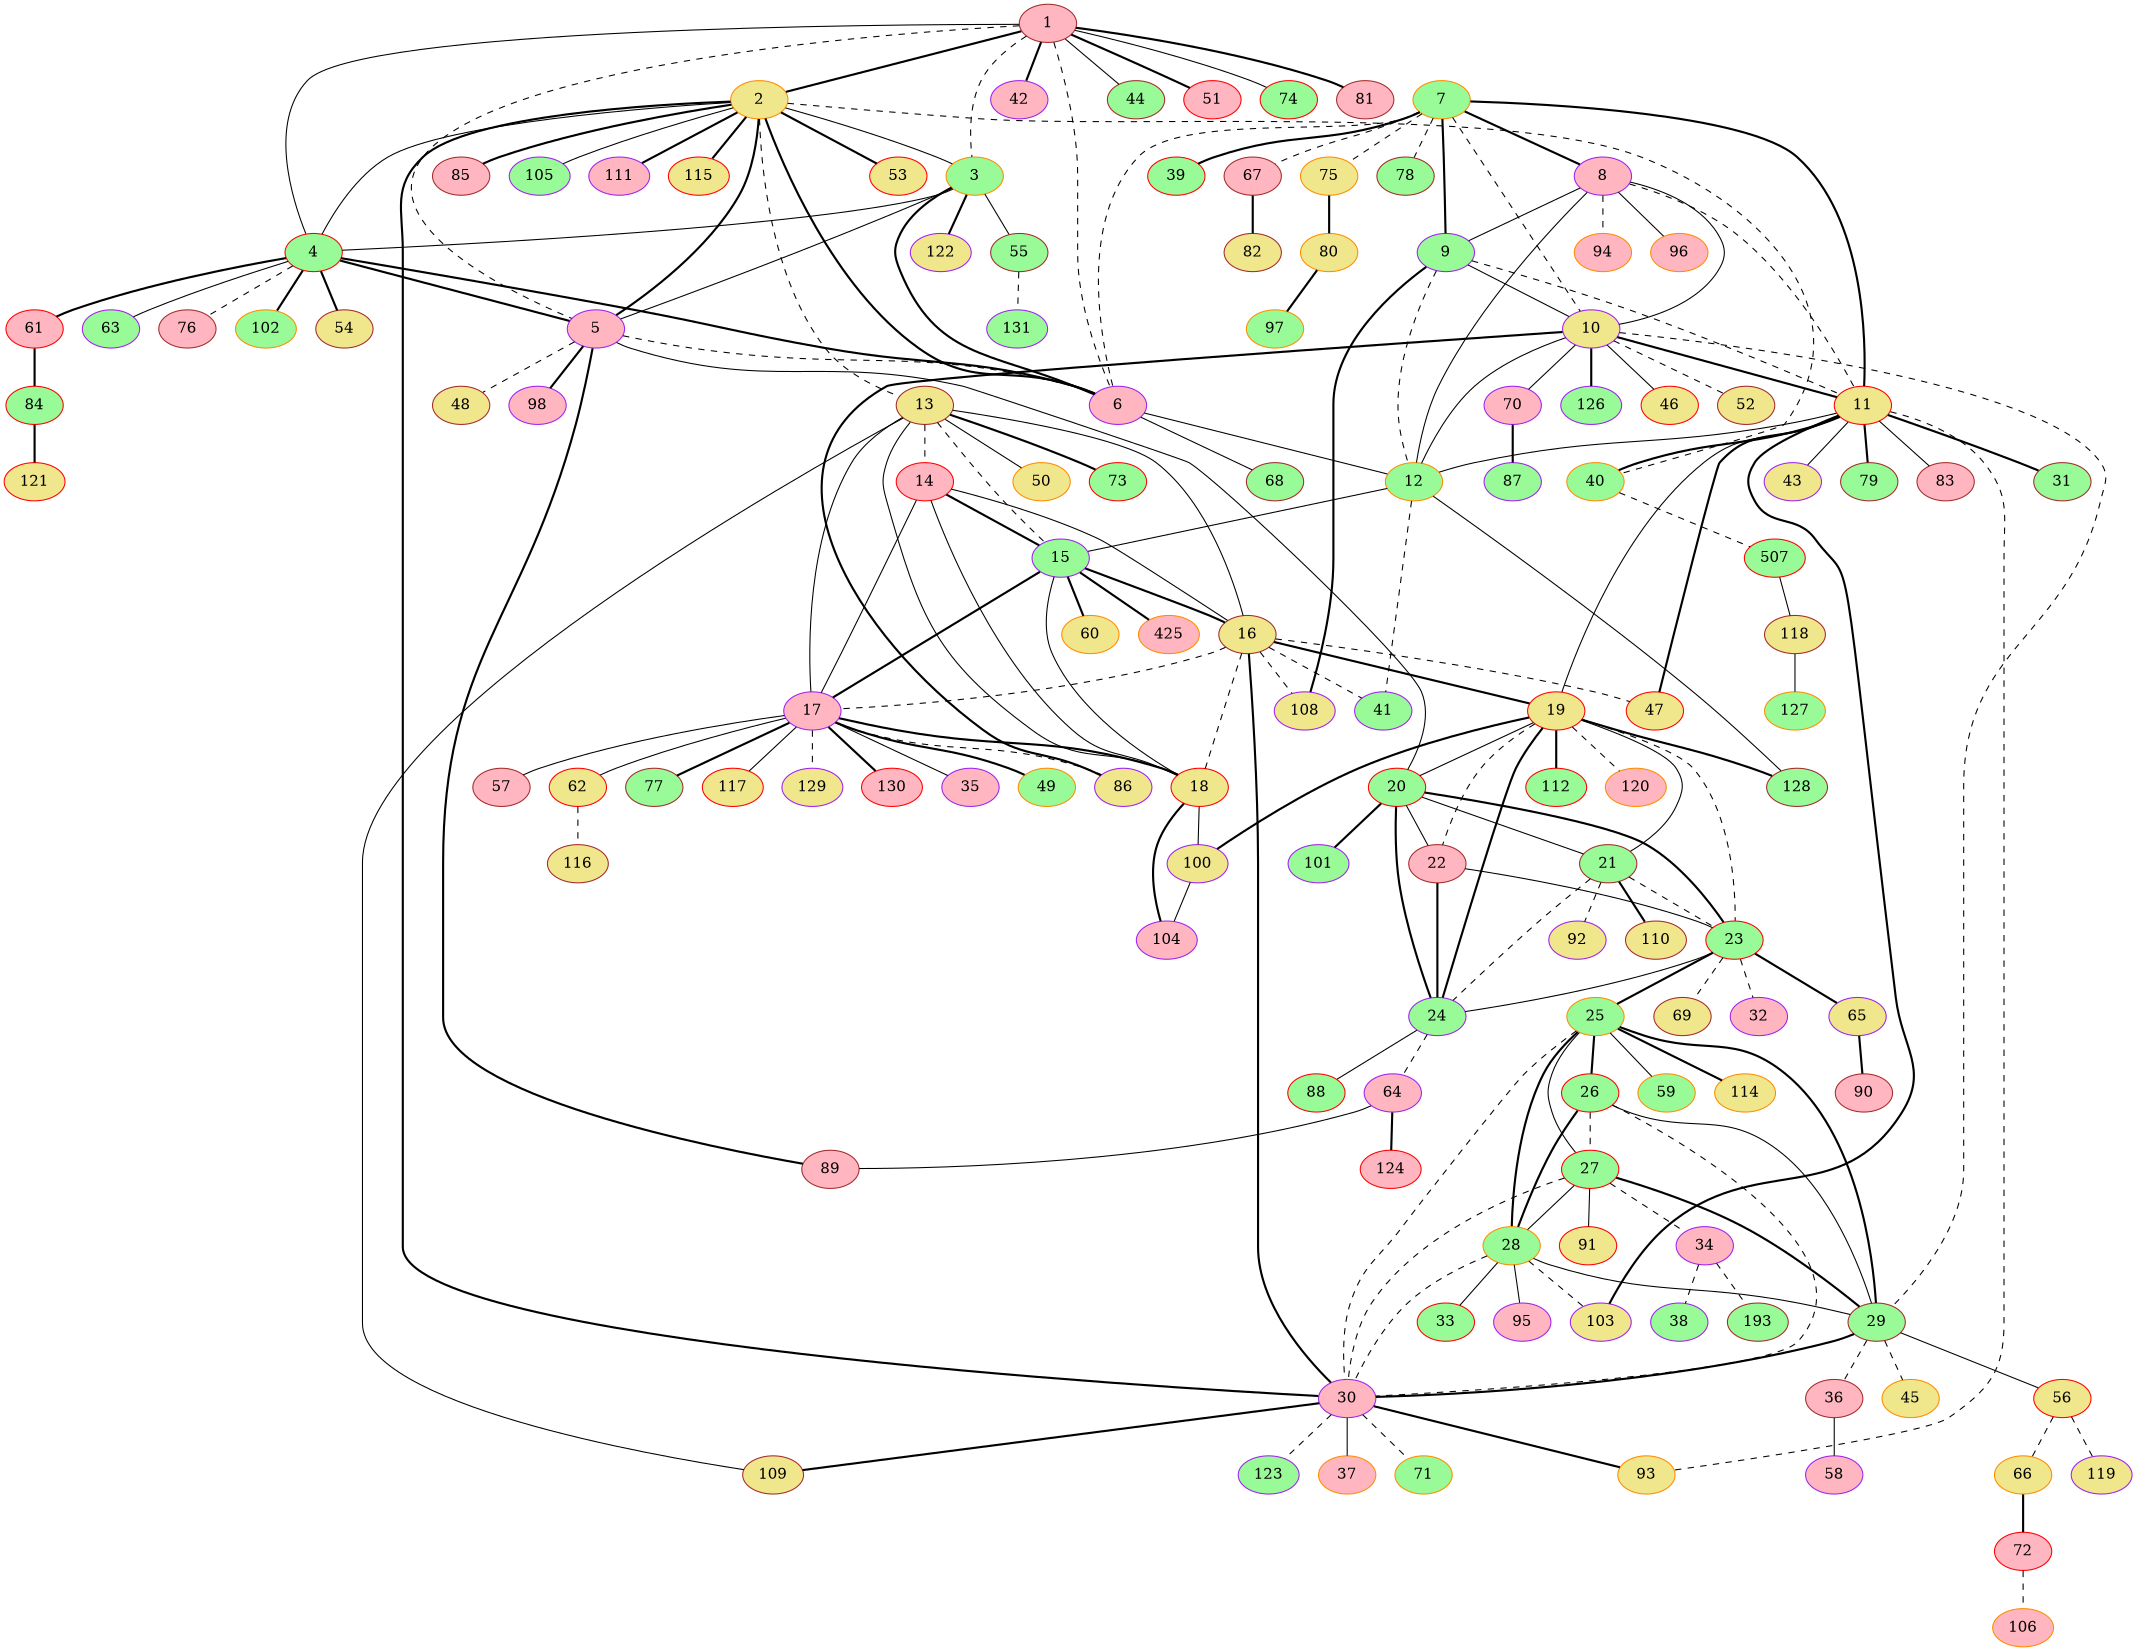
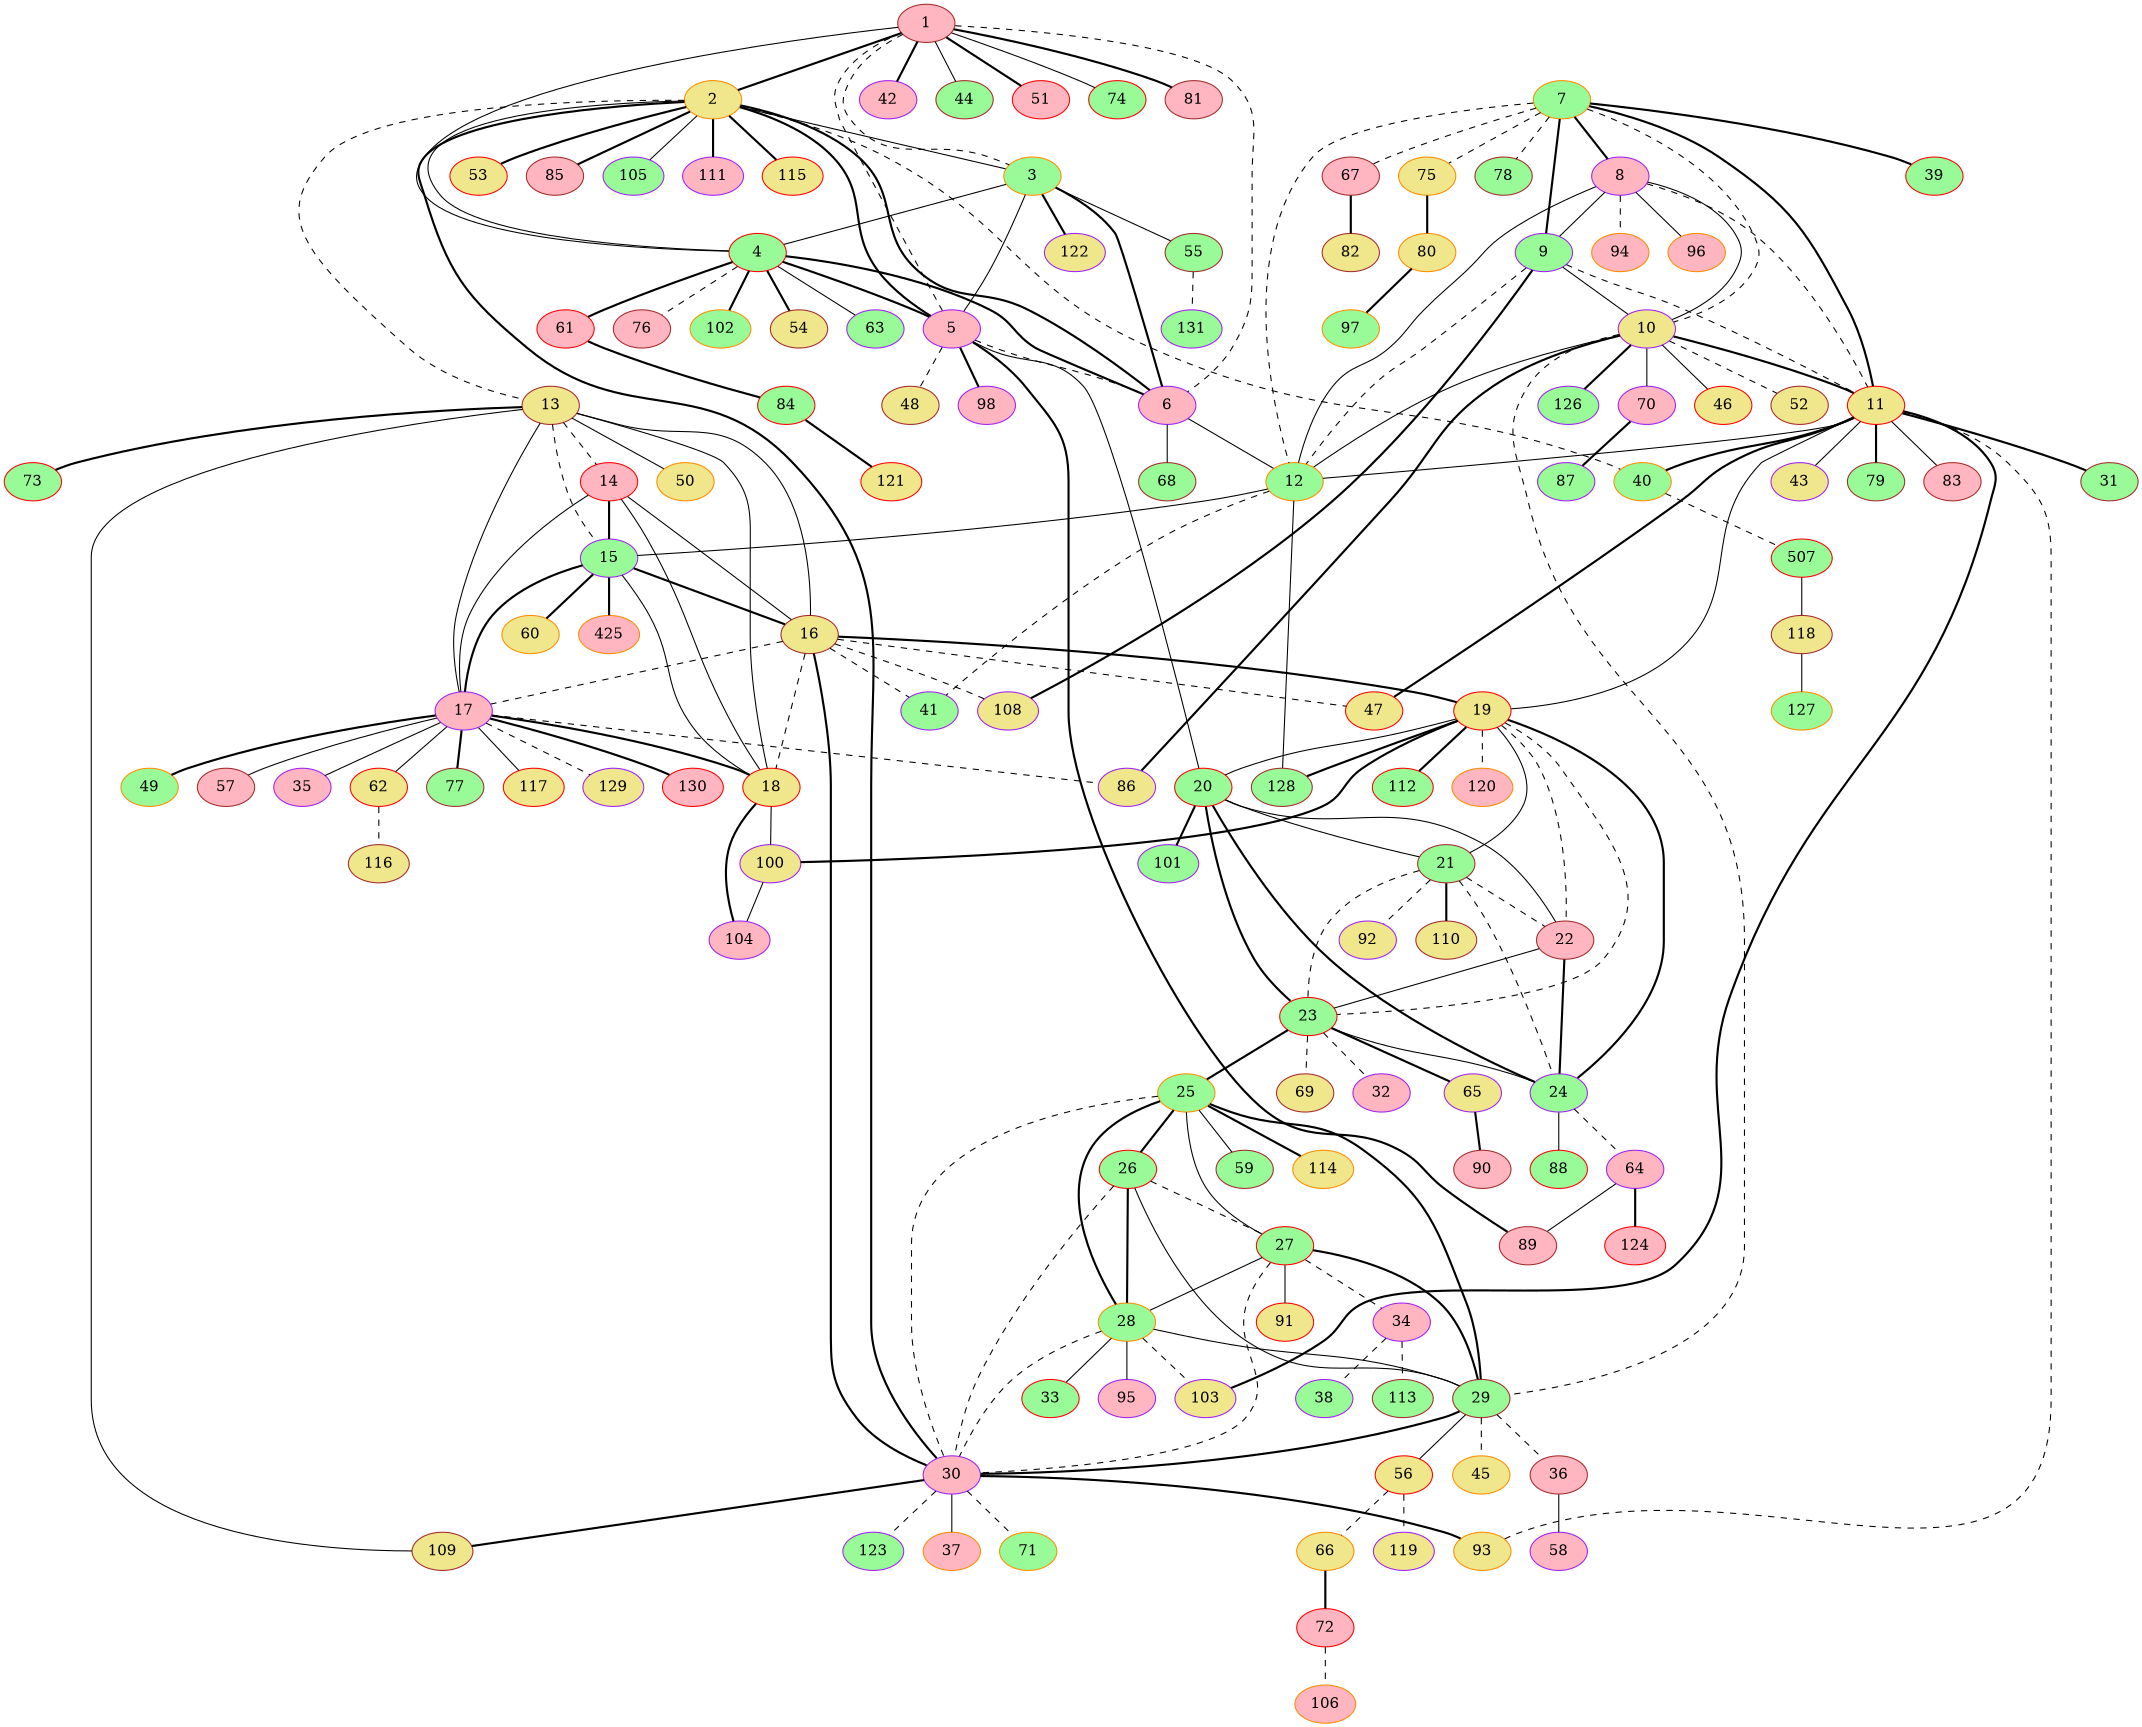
(1159, 144) -> (1289, 194)
none -> (1506, 902)
(1667, 1093) -> (1245, 1169)
(1758, 1322) -> (1403, 1399)
